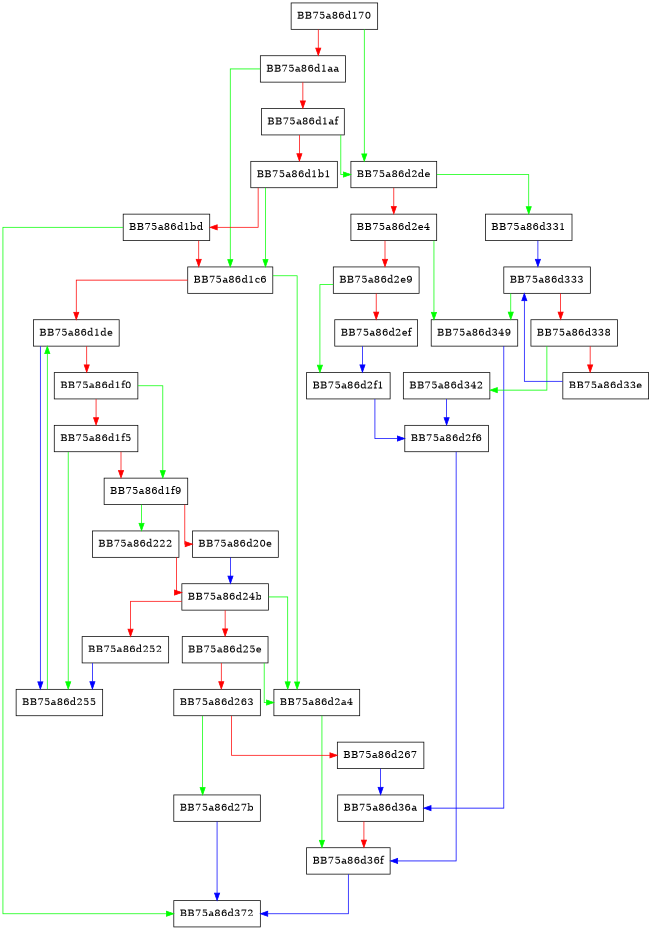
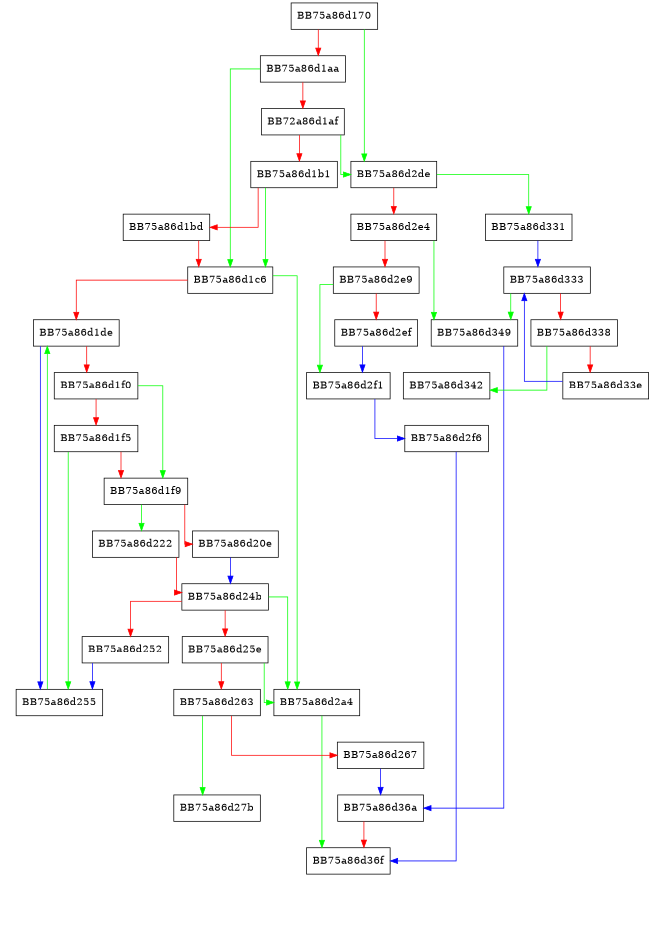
(303, 122) -> (303, 122)
(447, 408) -> none
(217, 914) -> none
